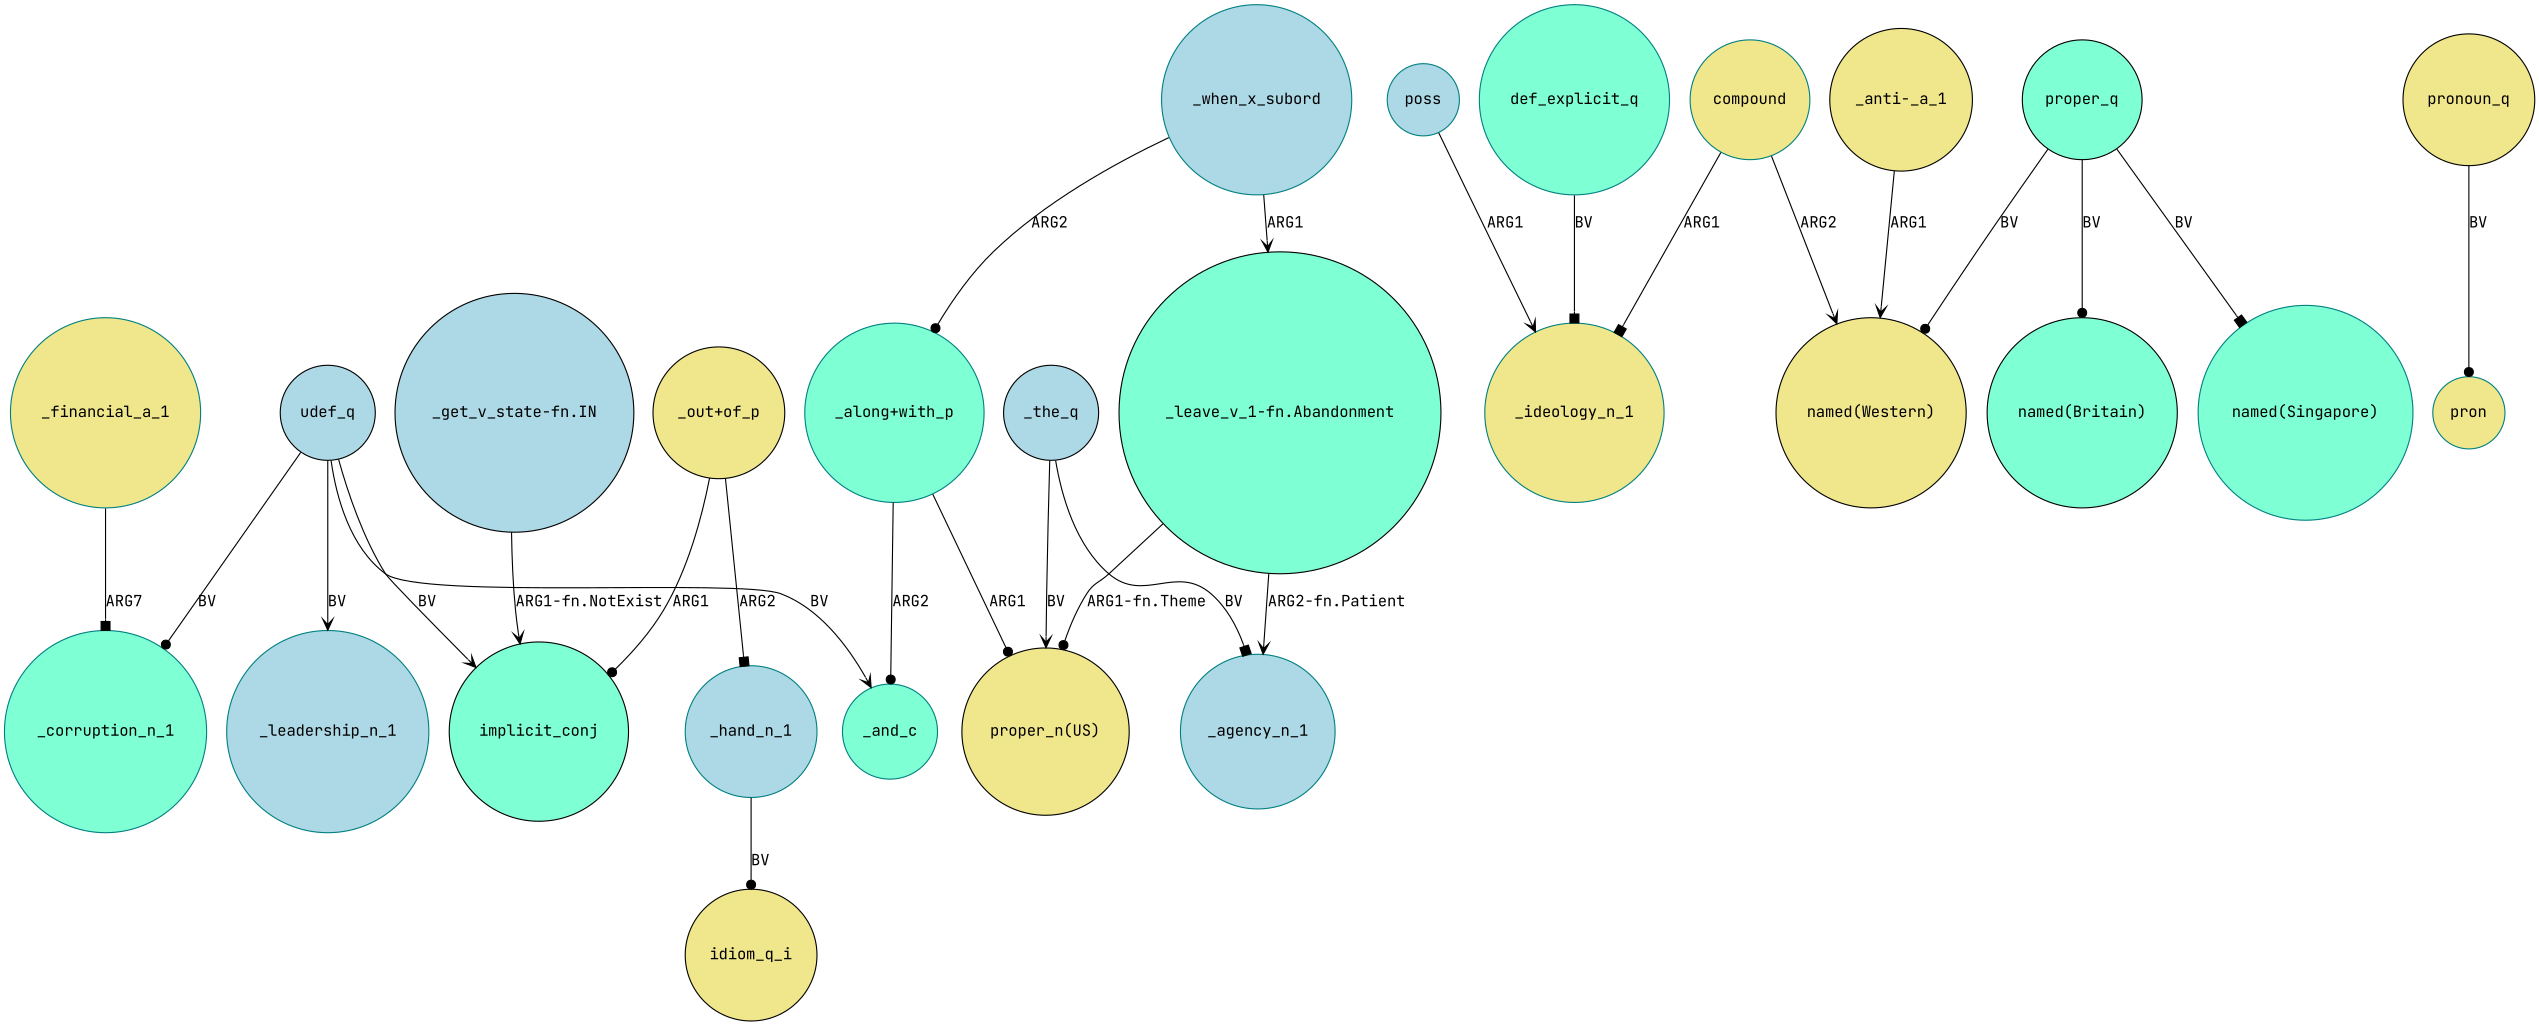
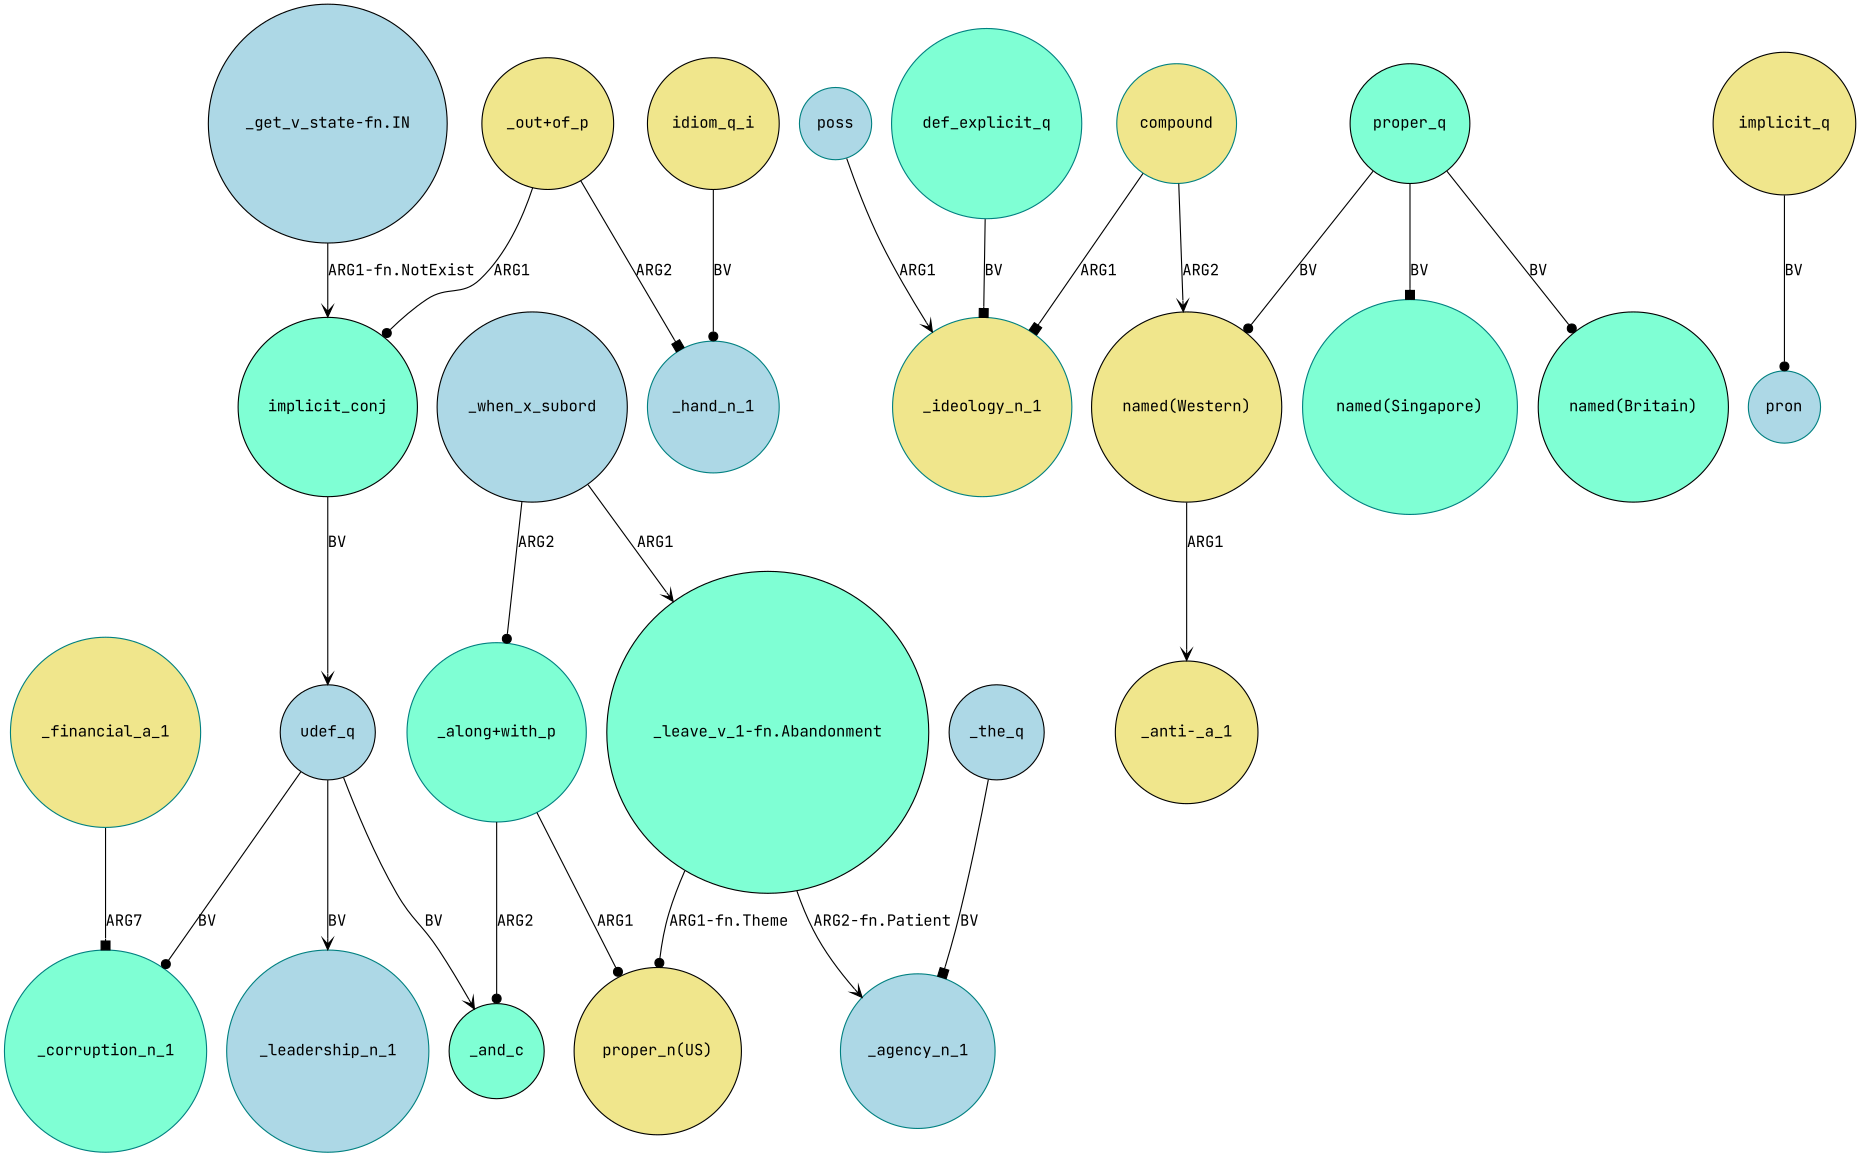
(1257, 100) -> (532, 407)
(2469, 100) -> (1784, 124)
(1888, 239) -> (1187, 576)
(2469, 413) -> (1784, 407)
(1048, 548) -> none
(396, 585) -> (328, 585)
(890, 732) -> (497, 1051)
(751, 839) -> (713, 261)
